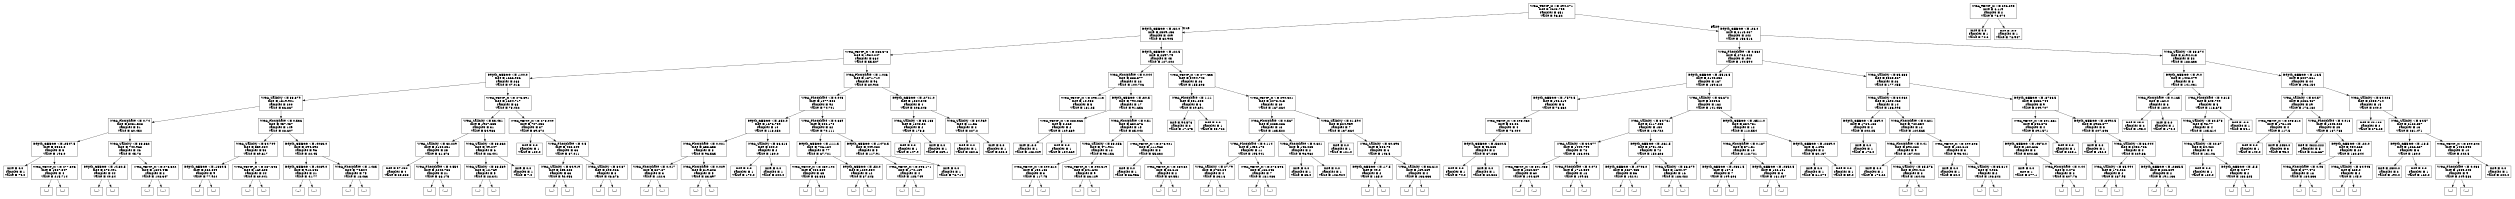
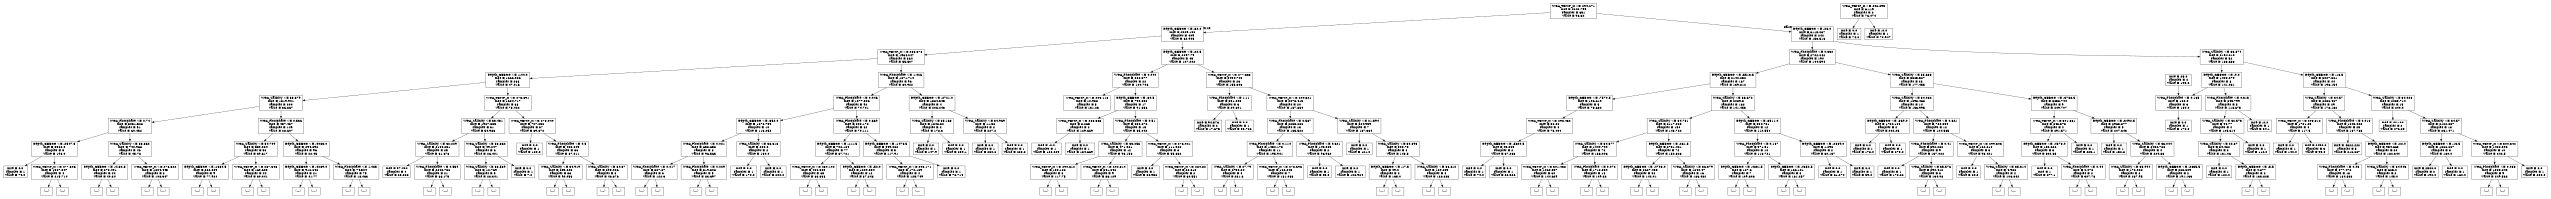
(2147, 114) -> (2178, 89)
none -> (1893, 149)
none -> (2256, 149)
